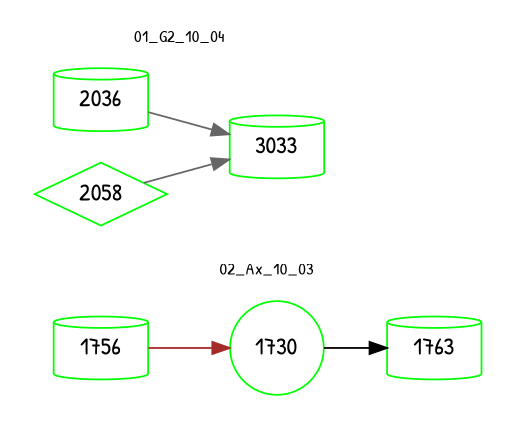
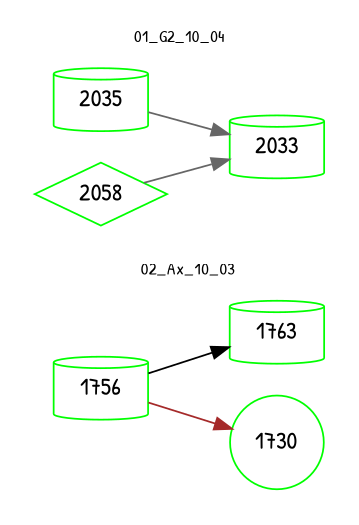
(101, 100) -> (101, 100)
(277, 147) -> (277, 147)
(347, 348) -> (180, 363)
